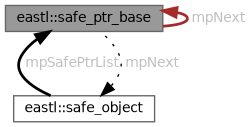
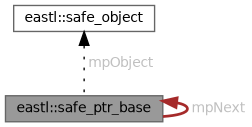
(150, 64) -> (119, 64)
(20, 71) -> none
